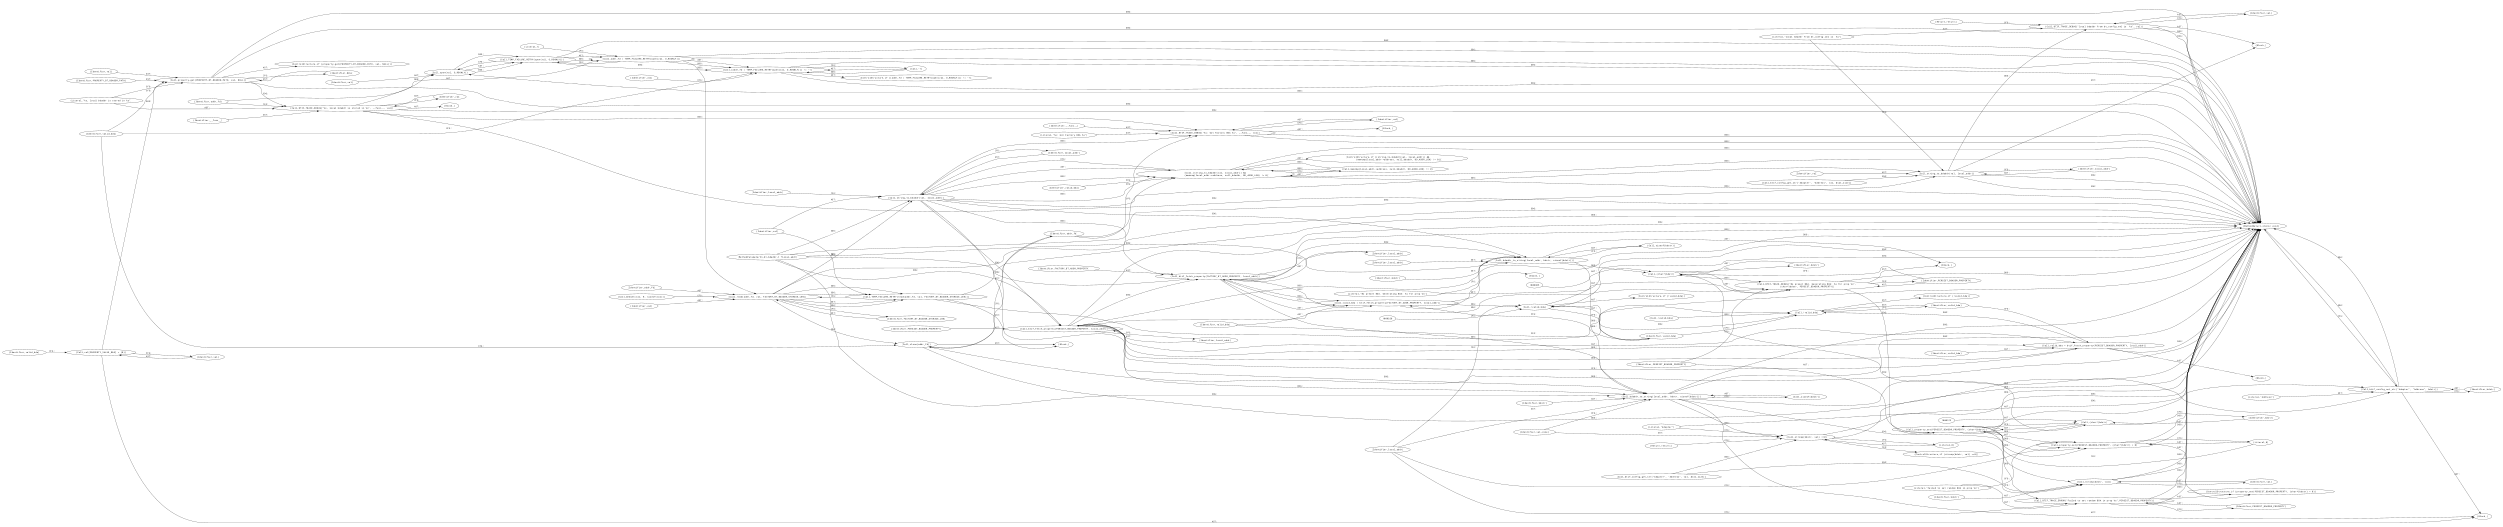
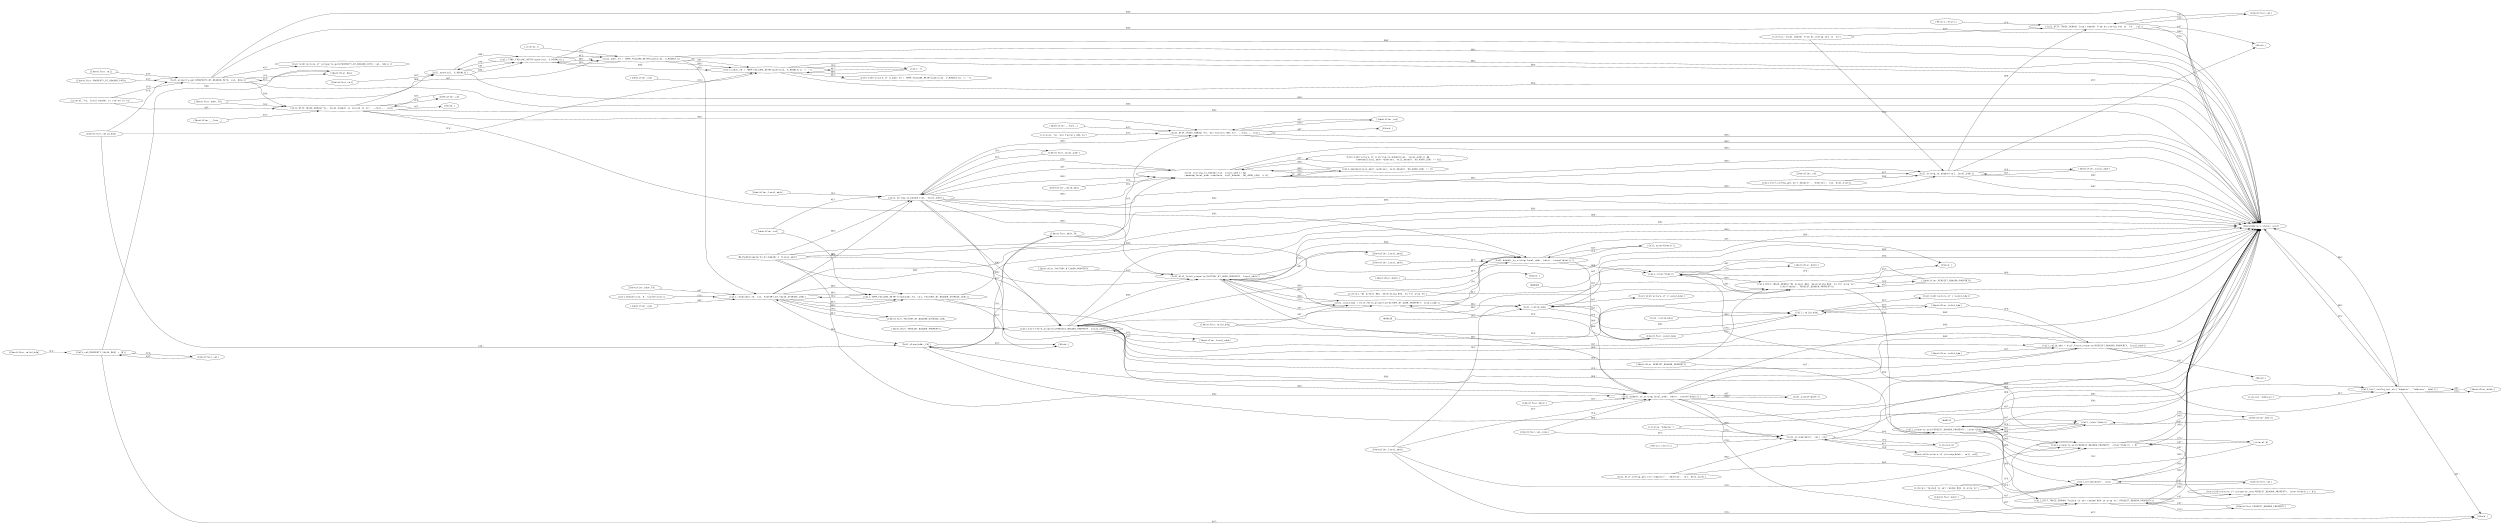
(1402, 92) -> (1397, 99)
(130, 214) -> (153, 137)
(768, 297) -> (768, 297)
